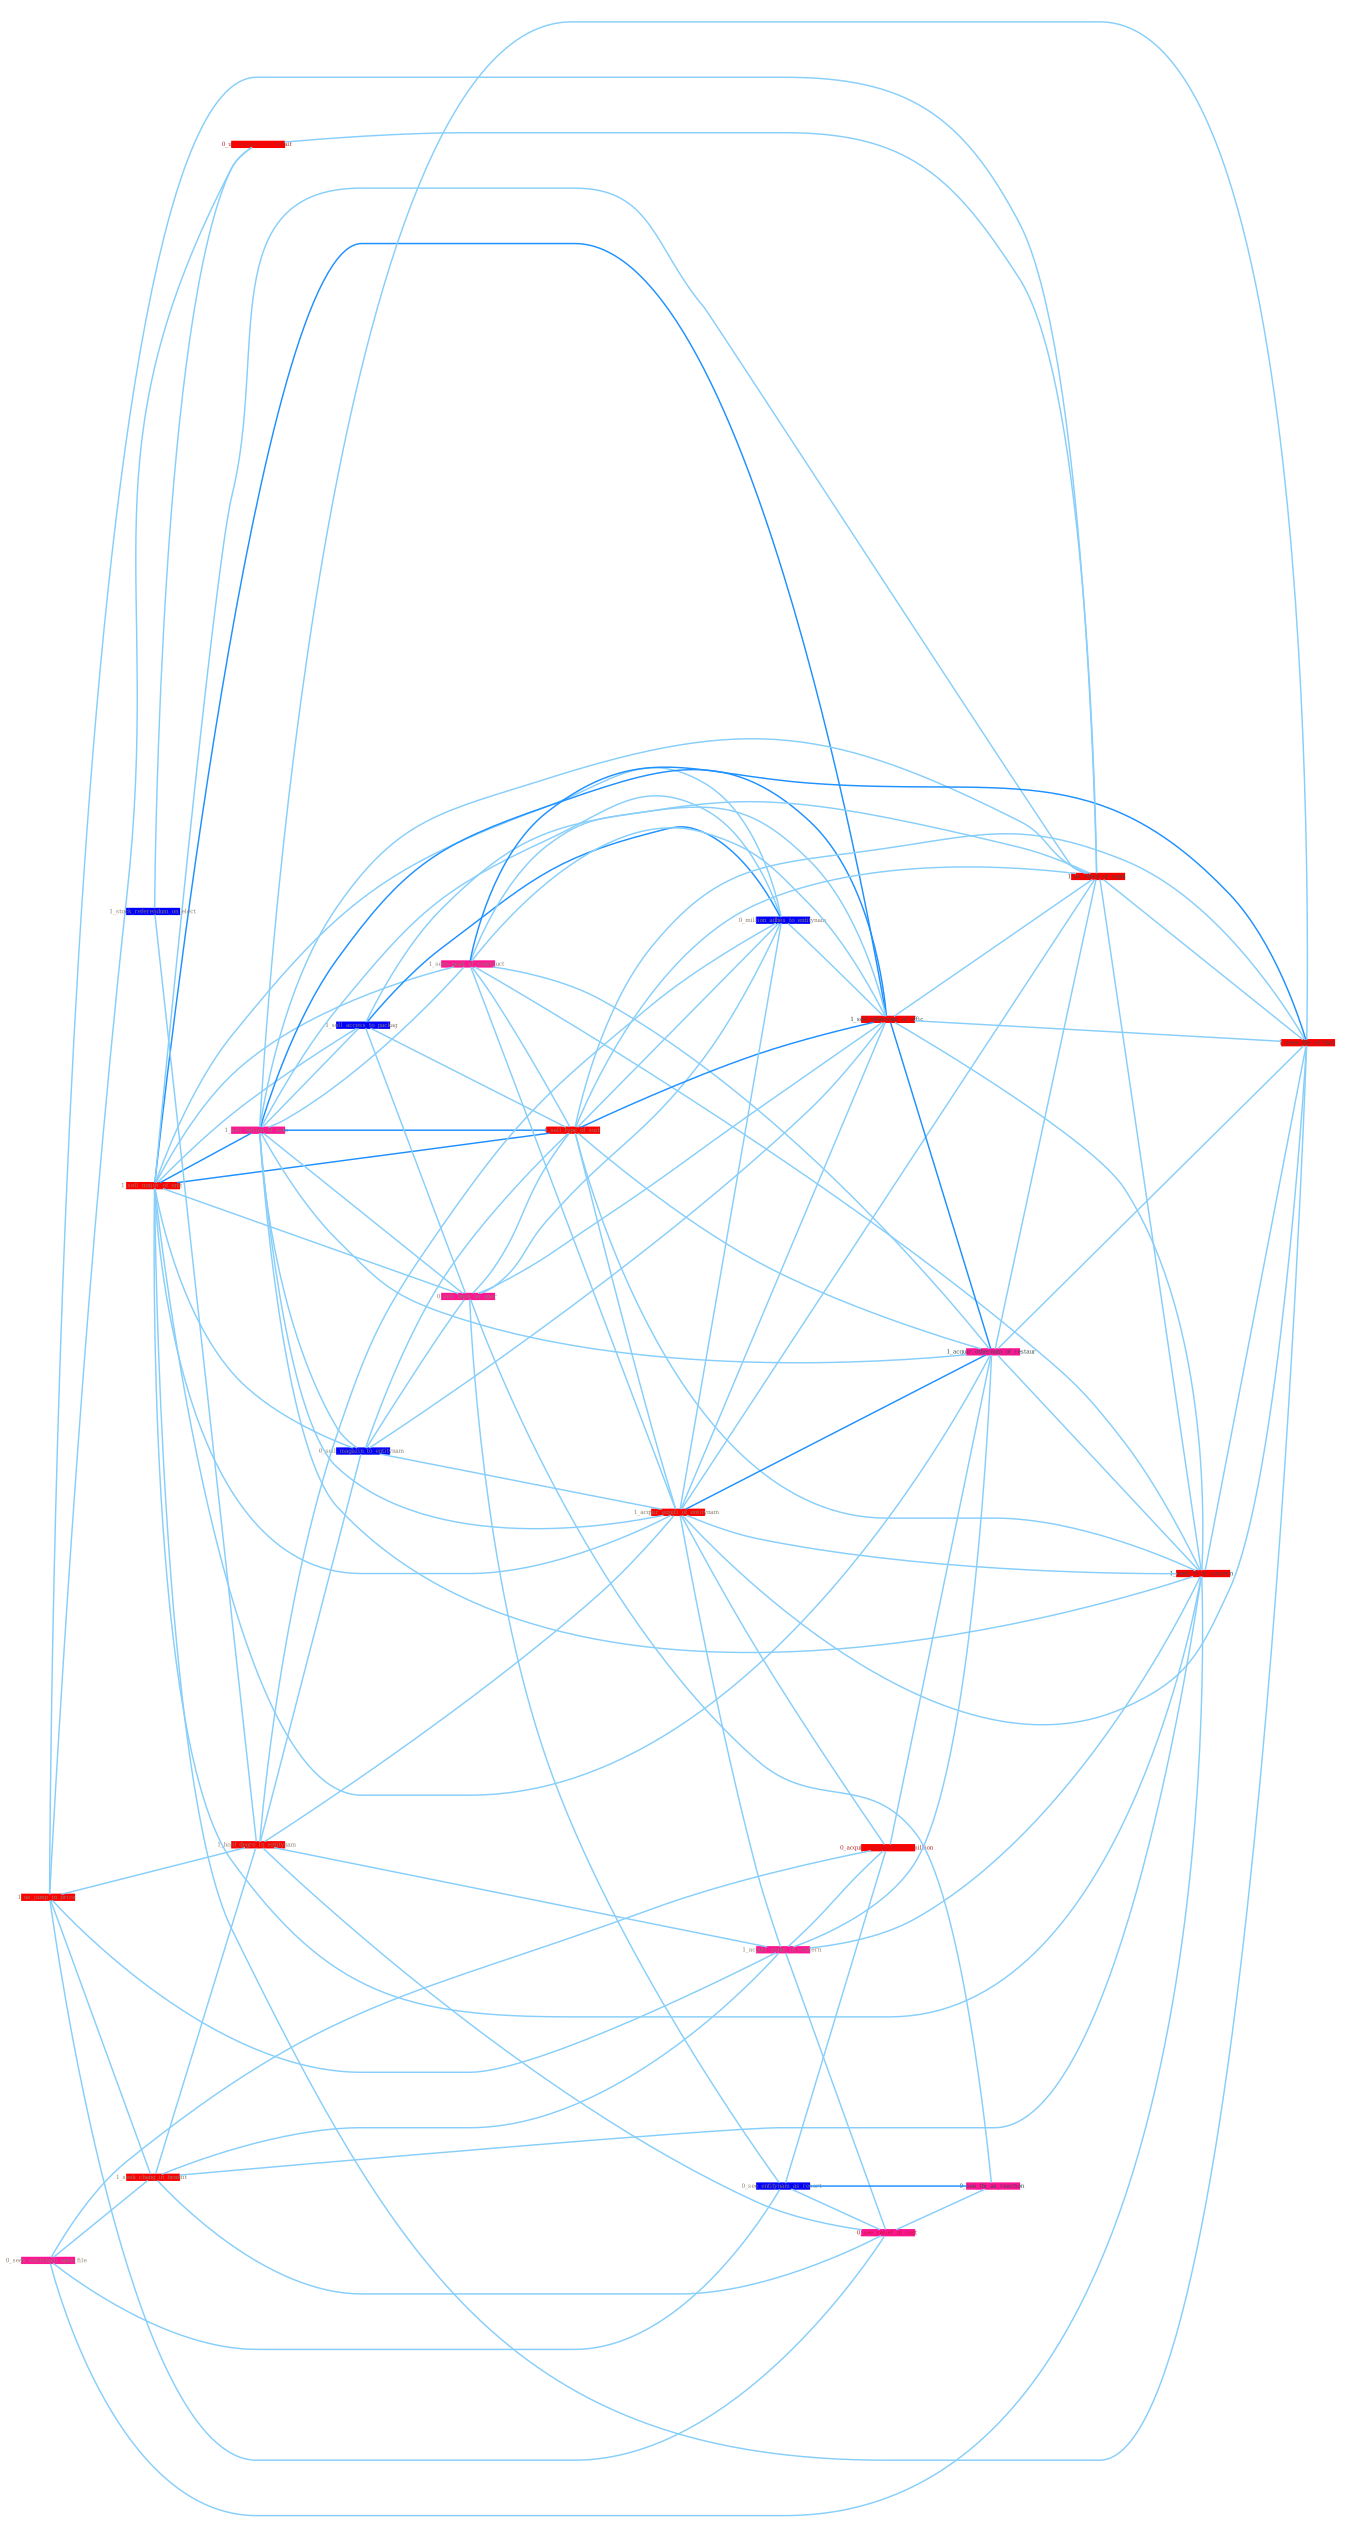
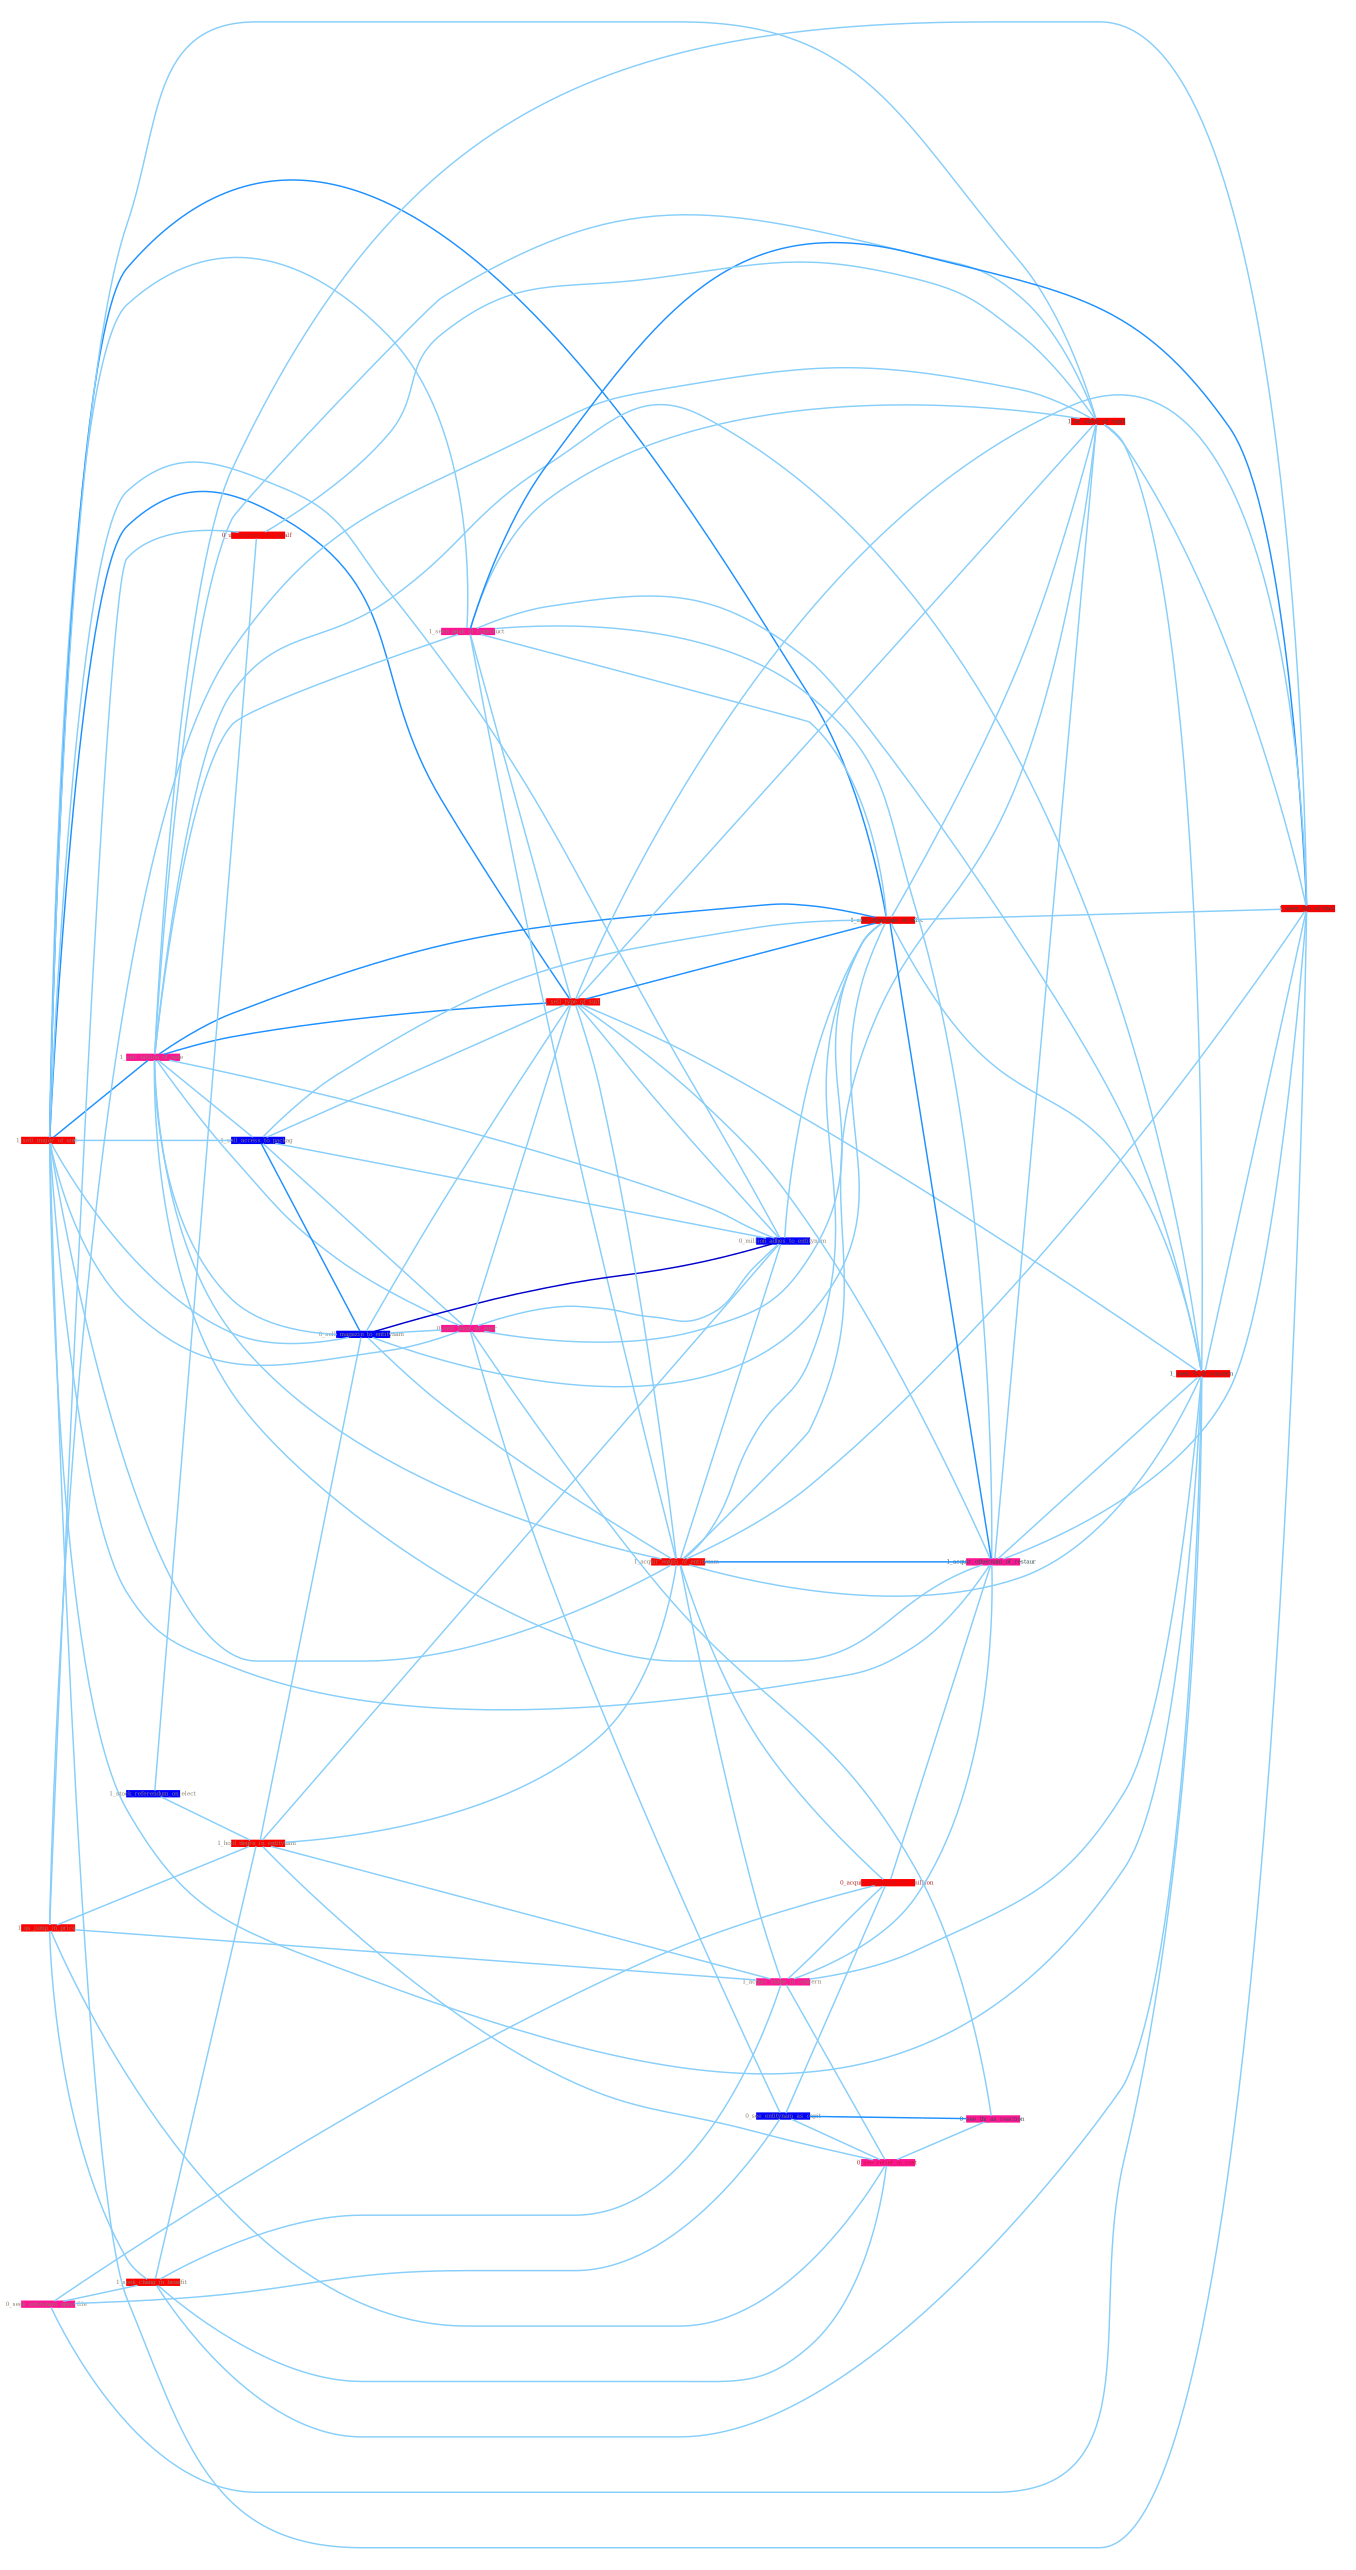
(534, 880) -> (533, 1193)
none -> (298, 1214)
none -> (572, 1283)
(783, 2186) -> (783, 2116)
